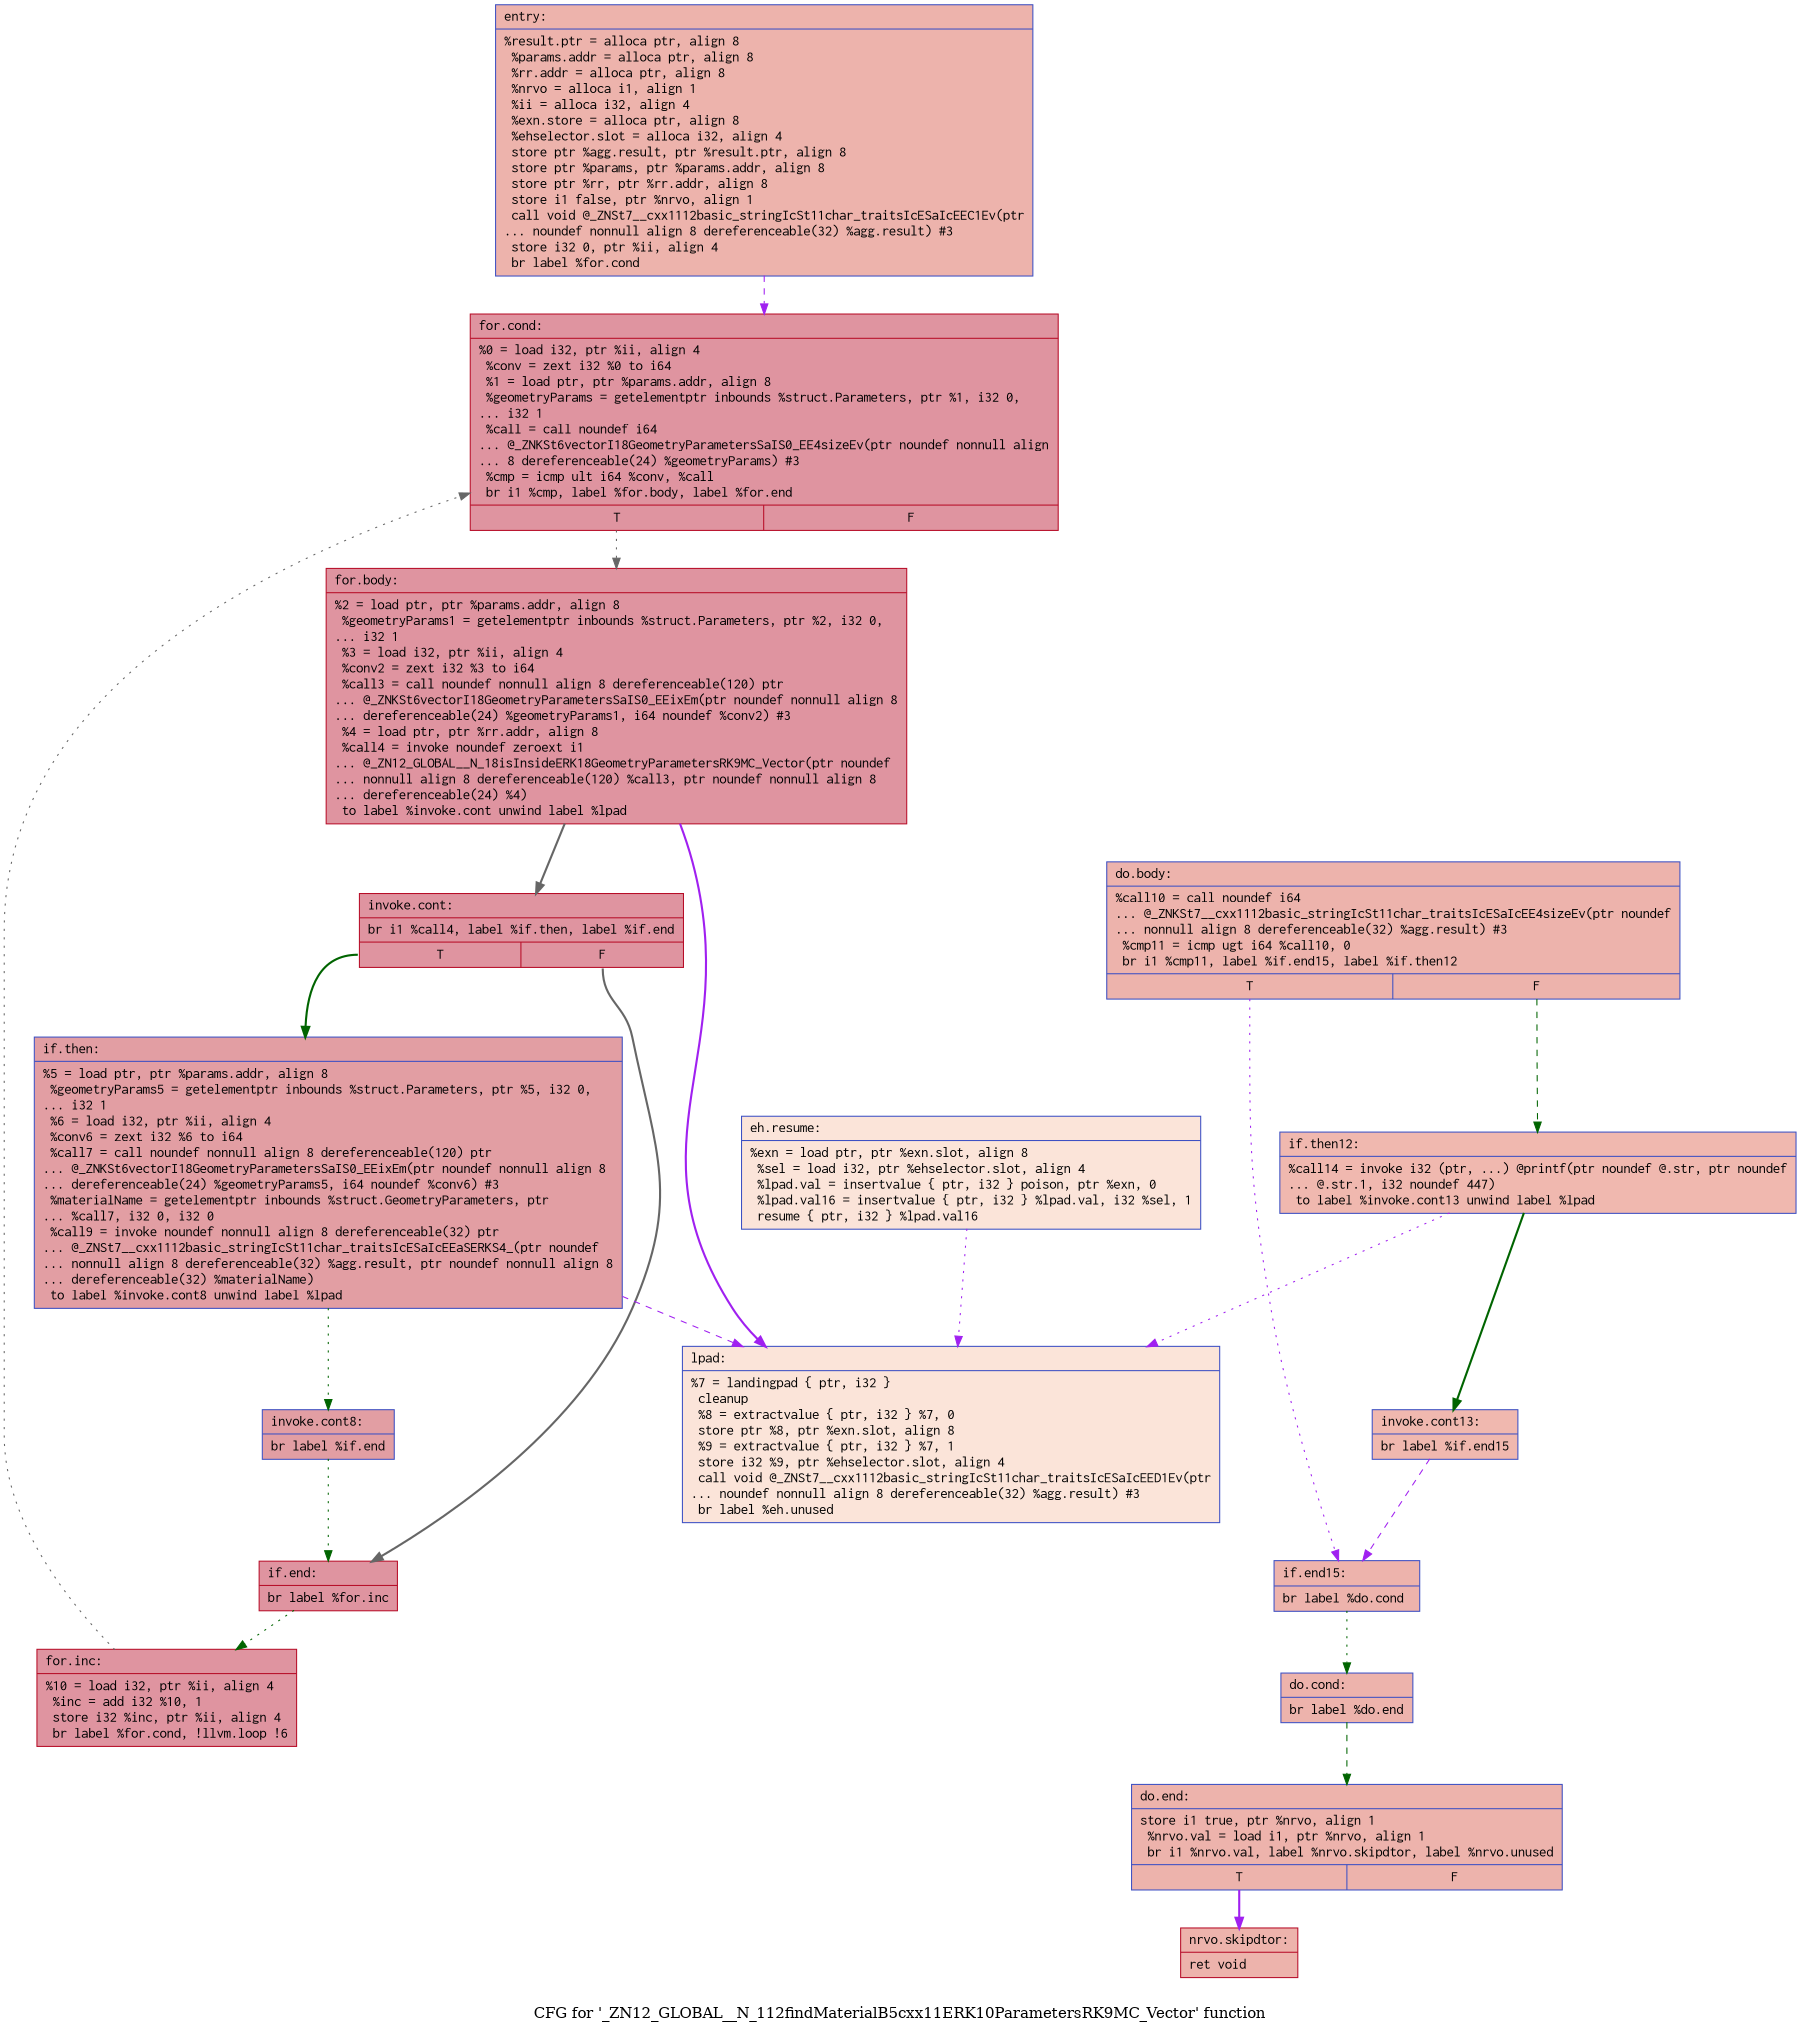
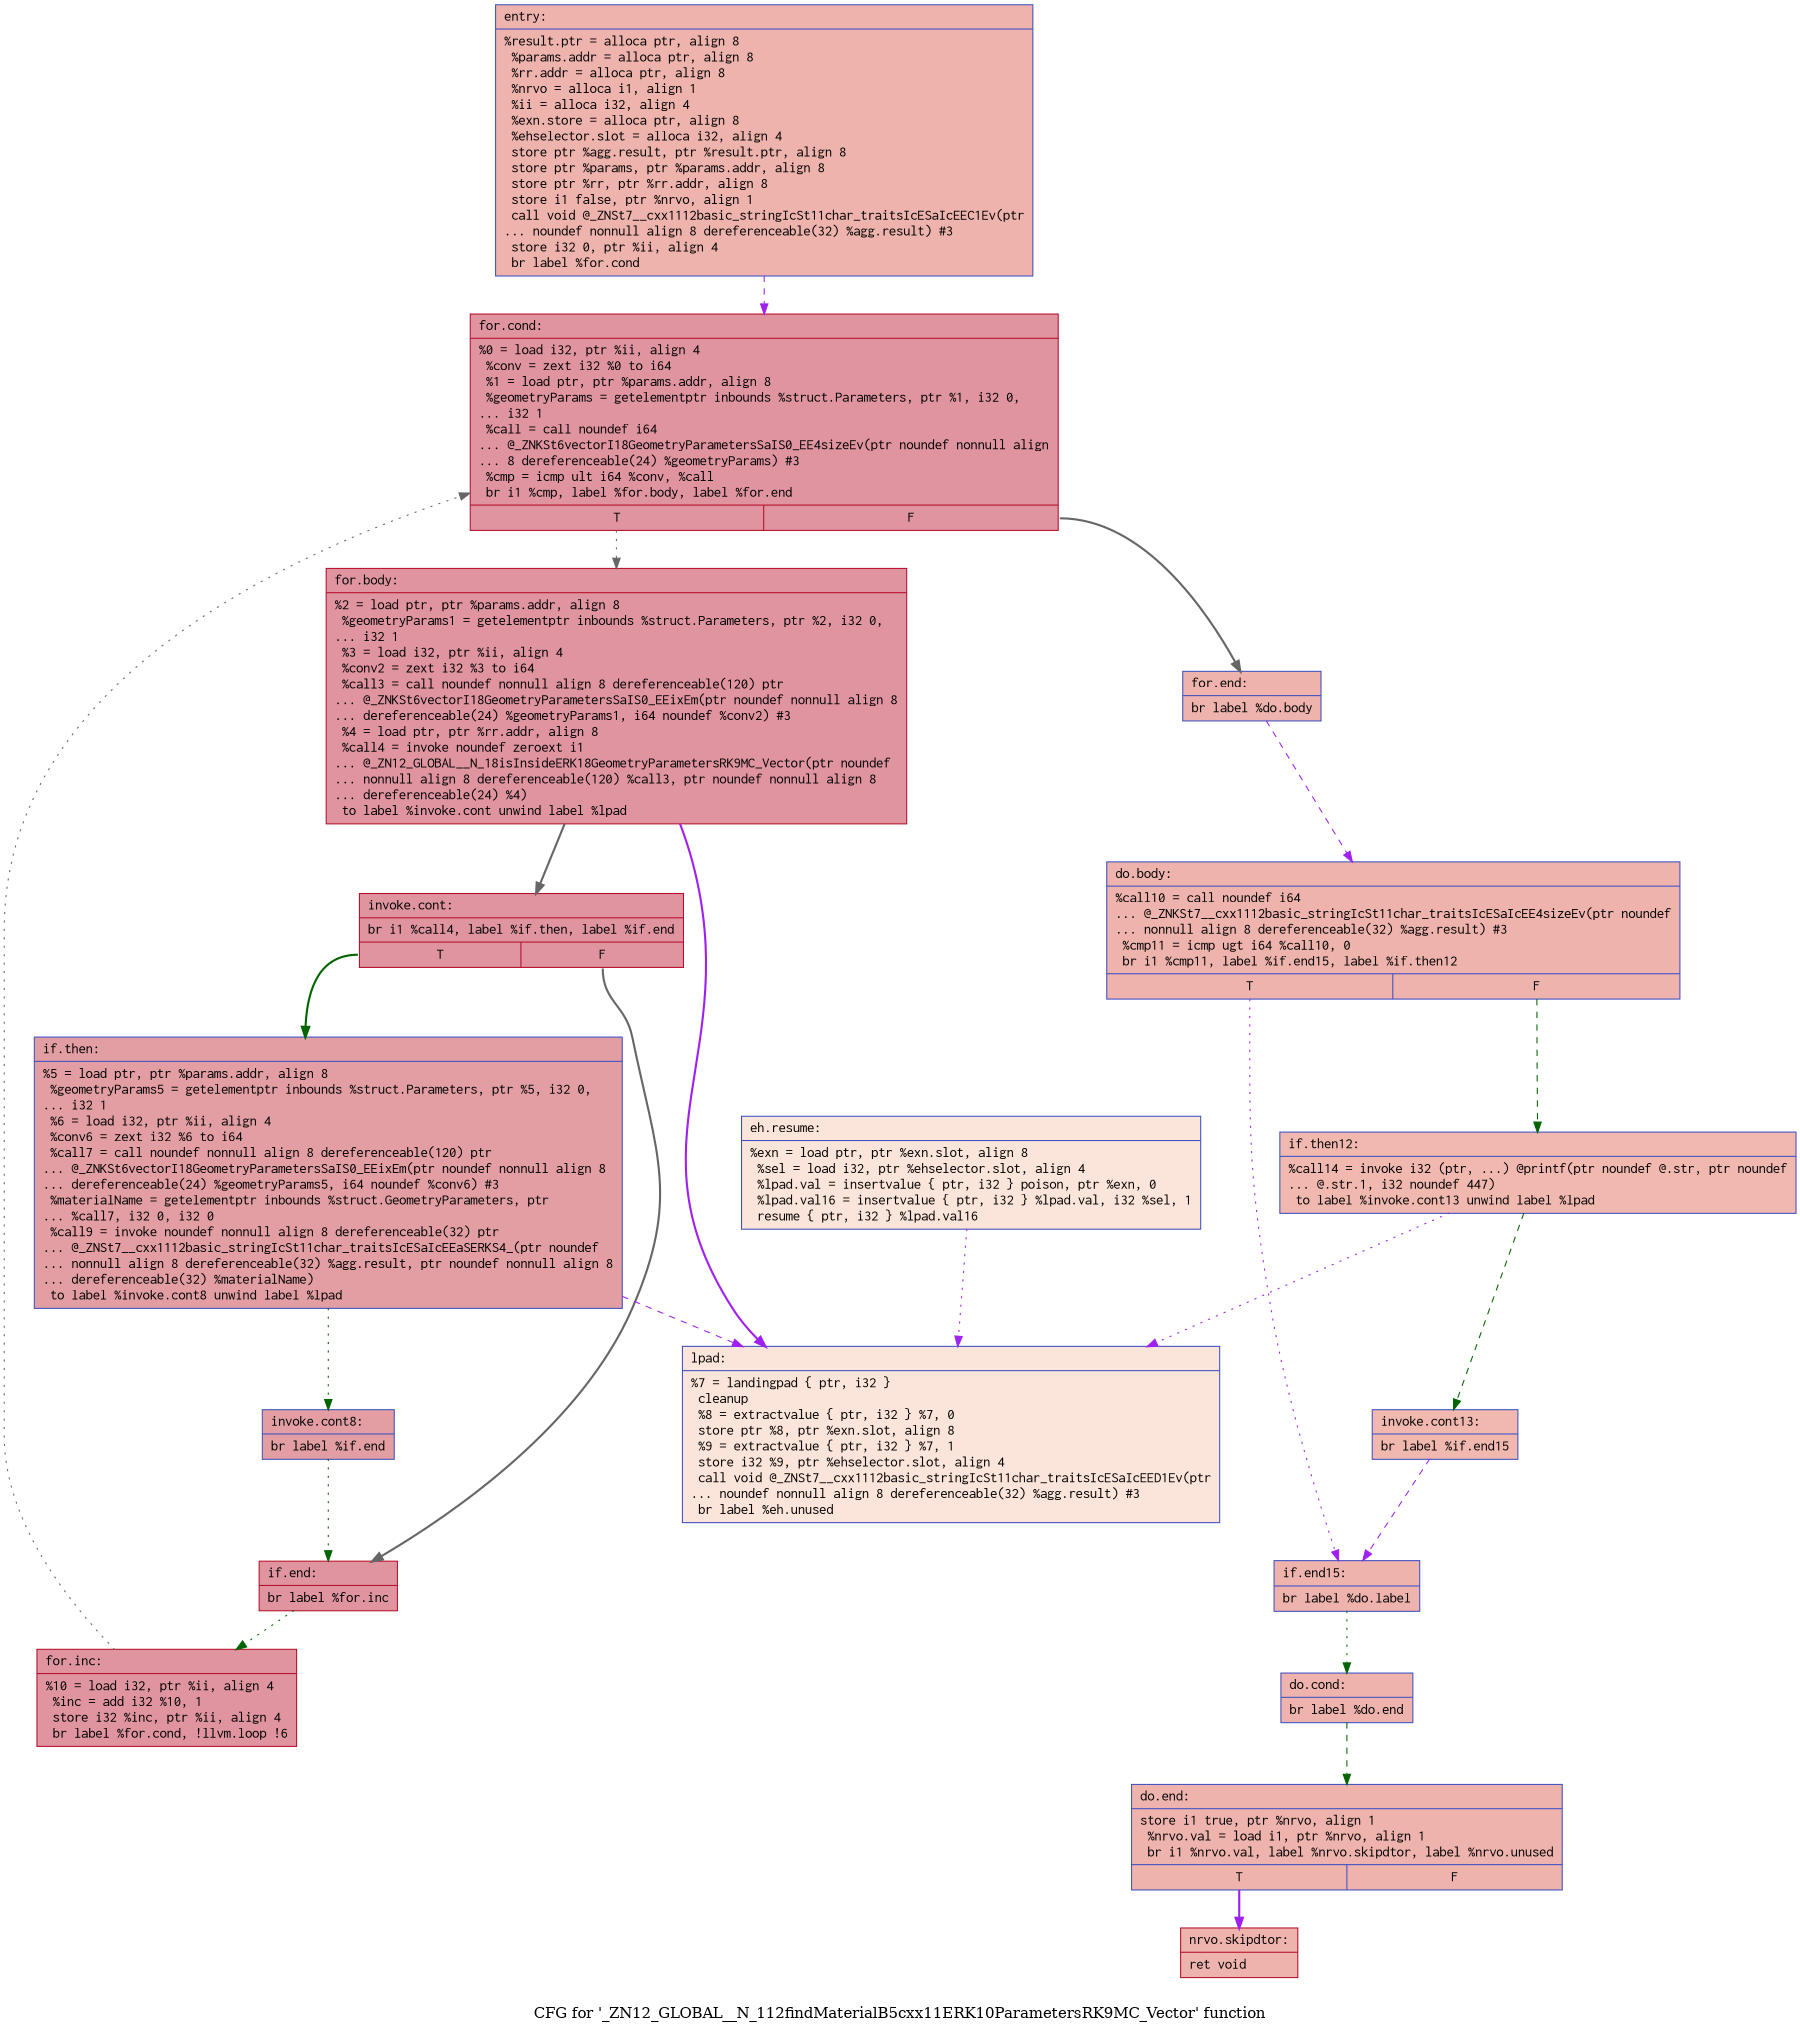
none -> (1252, 696)
(1491, 1306) -> (1491, 1306)
(1343, 1598) -> (1347, 1598)
